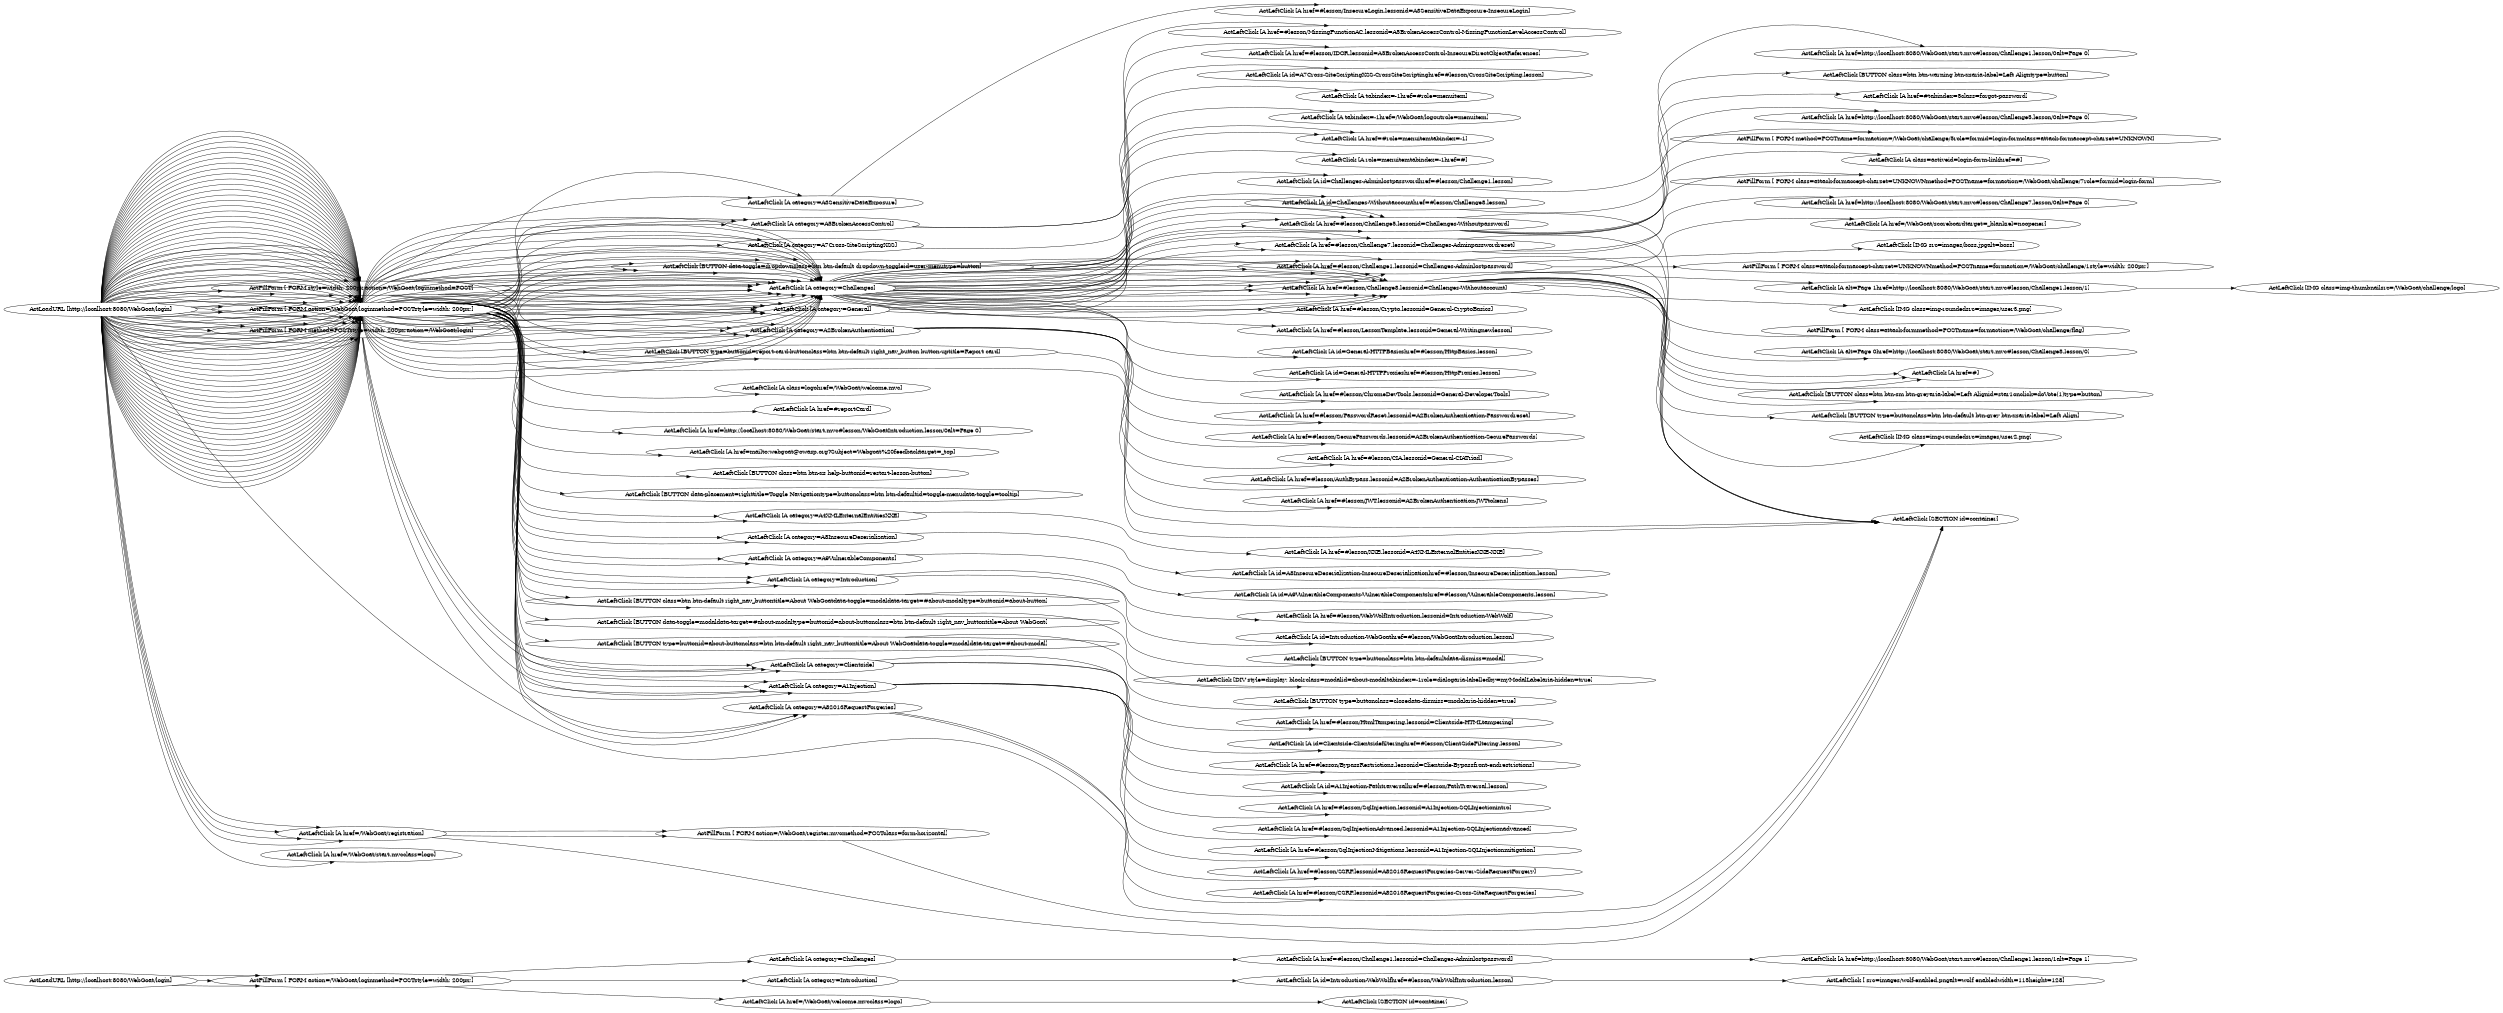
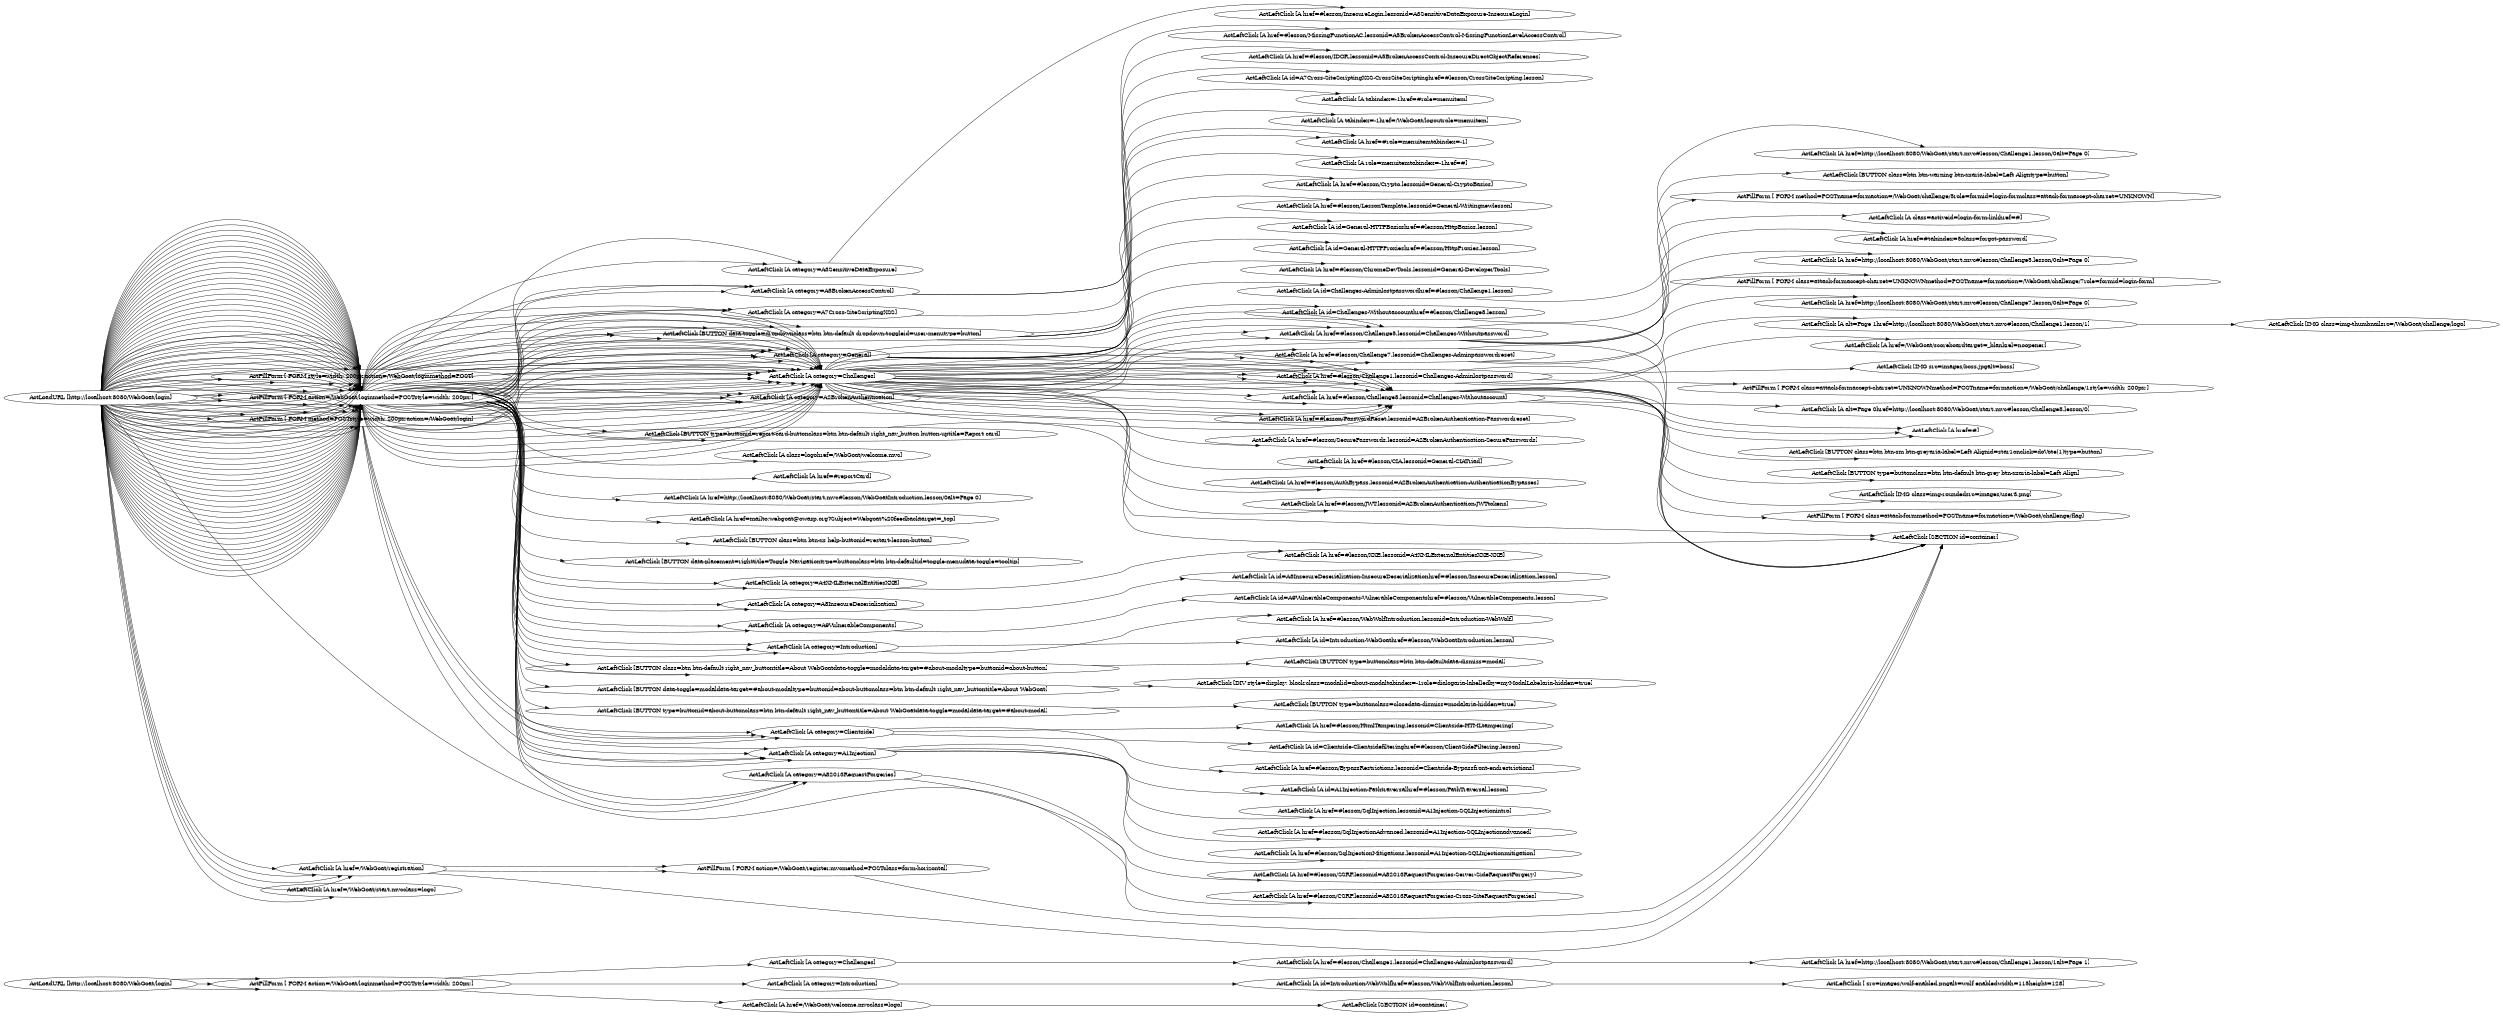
(1946, 437) -> none
